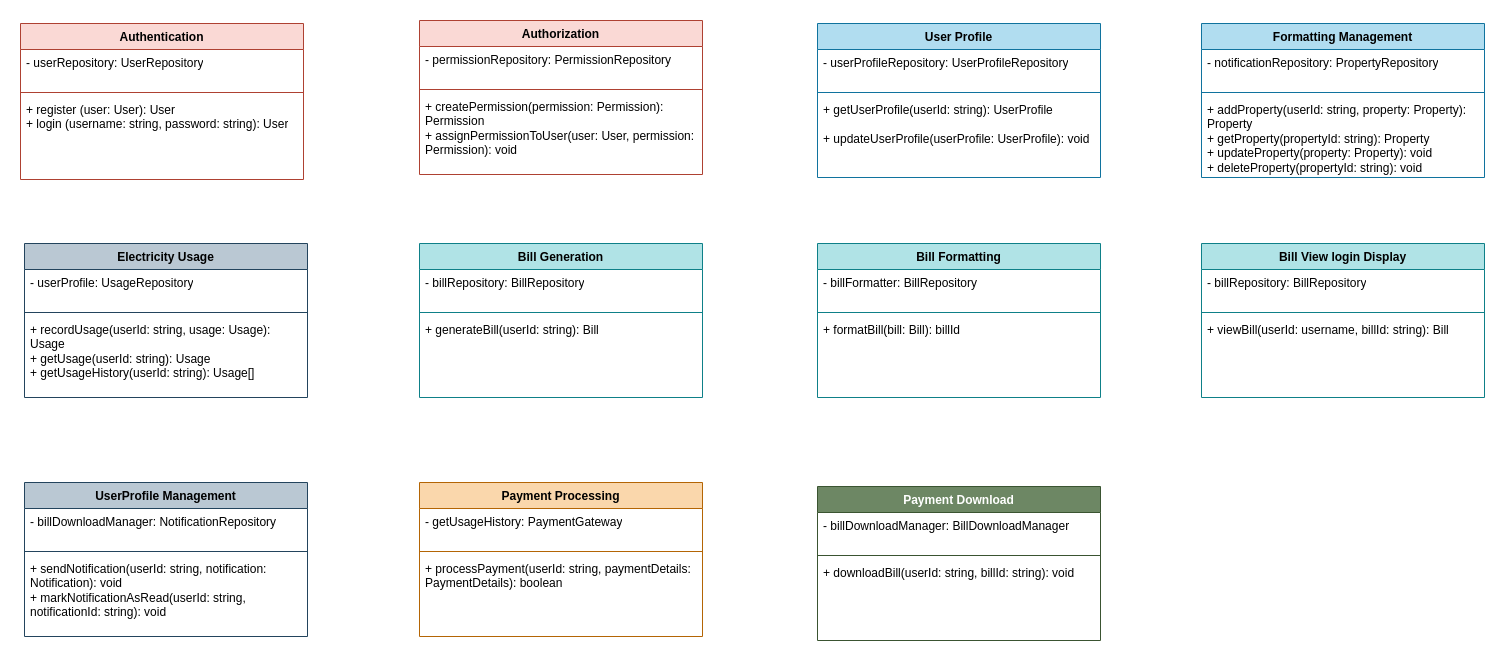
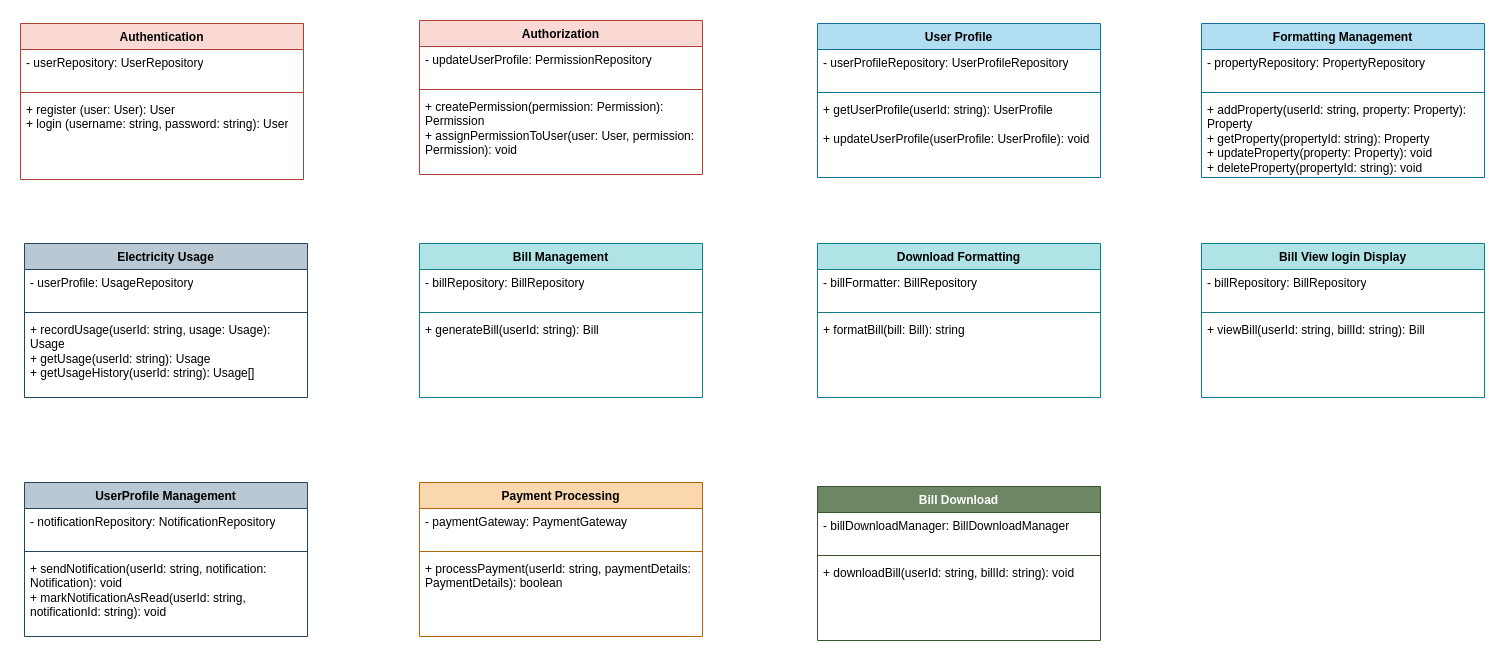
(559, 61) -> (551, 61)
(1343, 64) -> (1334, 64)
(561, 258) -> (561, 258)
(959, 258) -> (959, 258)
(905, 331) -> (908, 331)
(1344, 338) -> (1336, 331)
(959, 501) -> (959, 501)
(165, 523) -> (167, 530)
(530, 523) -> (528, 523)
